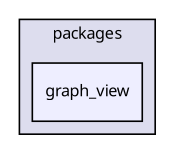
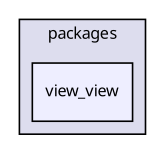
(87, 92) -> (82, 92)
